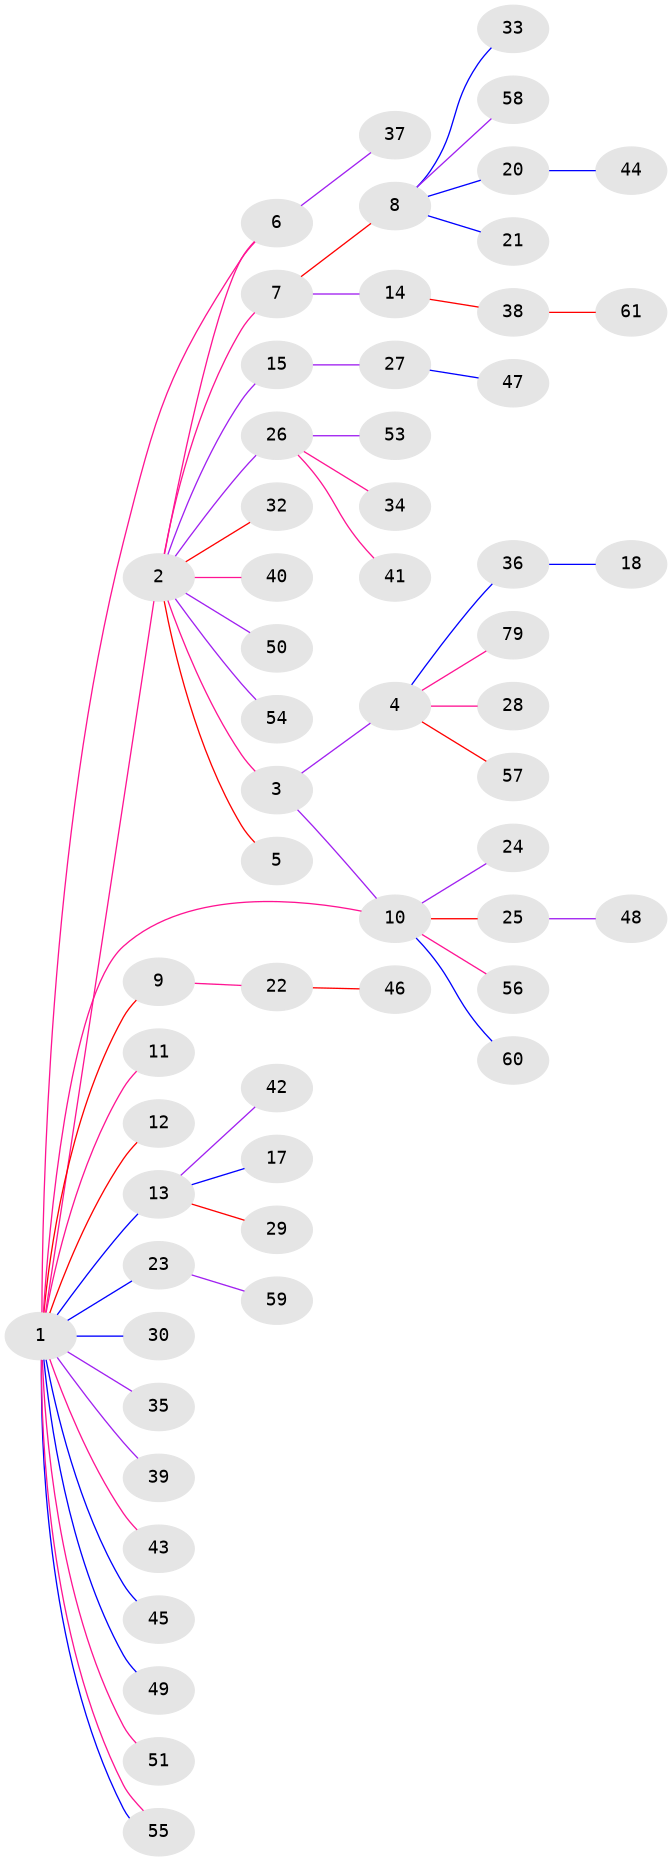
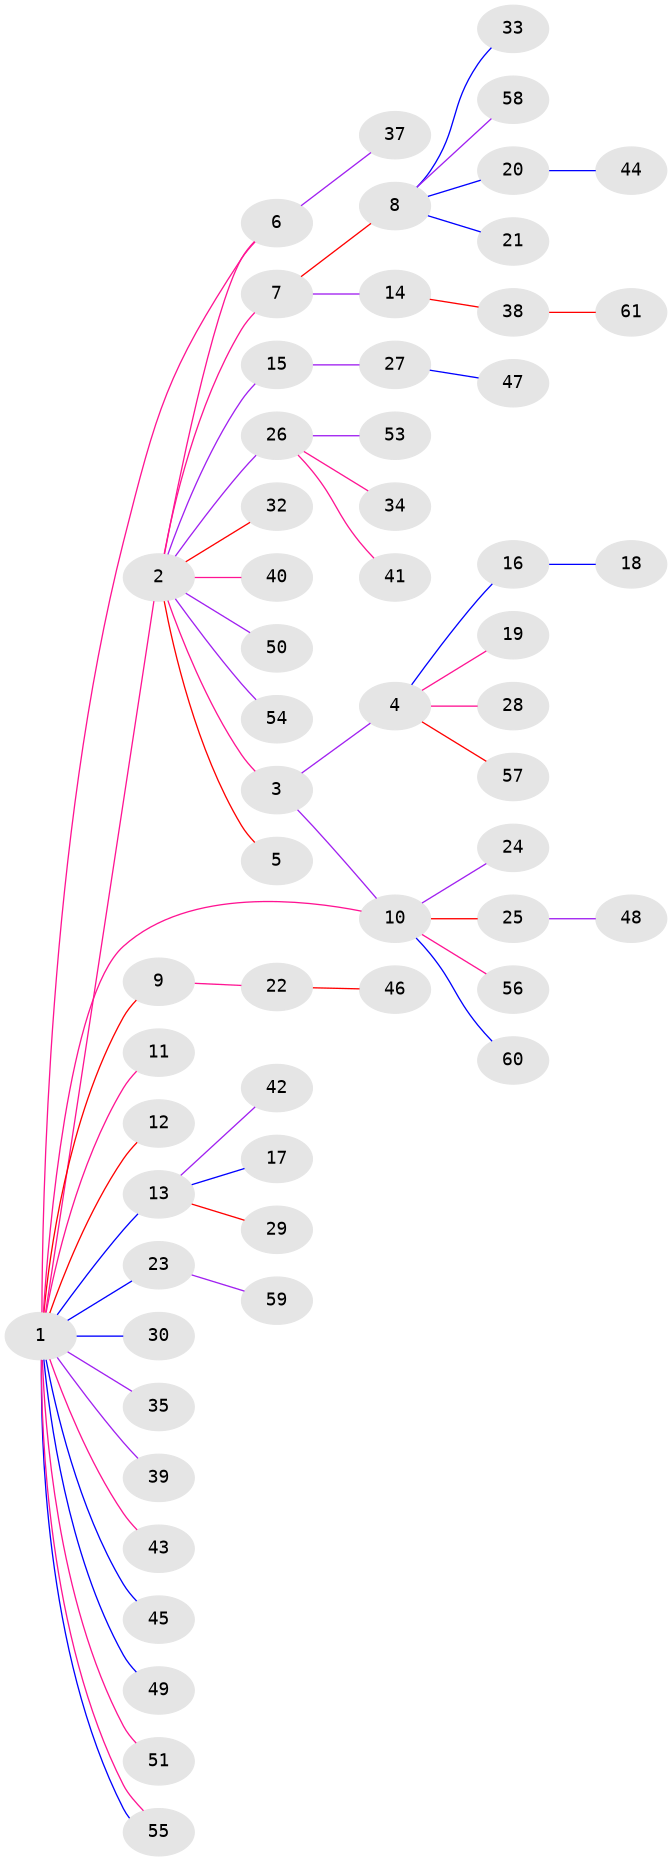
(513, 564) -> (513, 564)
(513, 635) -> (513, 635)
